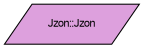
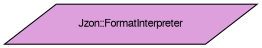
(72, 24) -> (131, 24)
